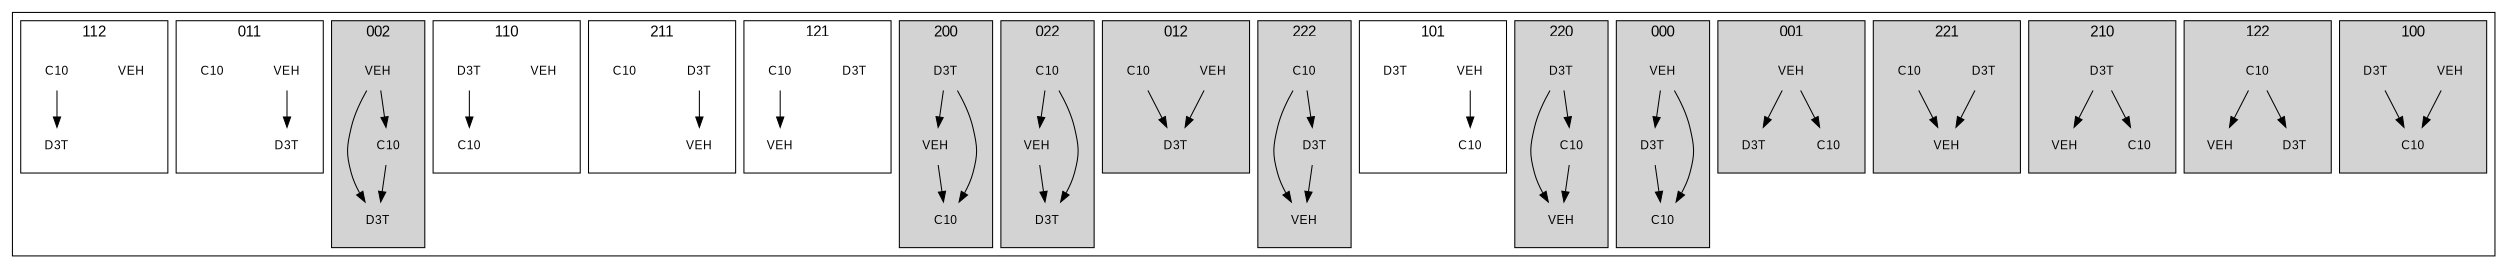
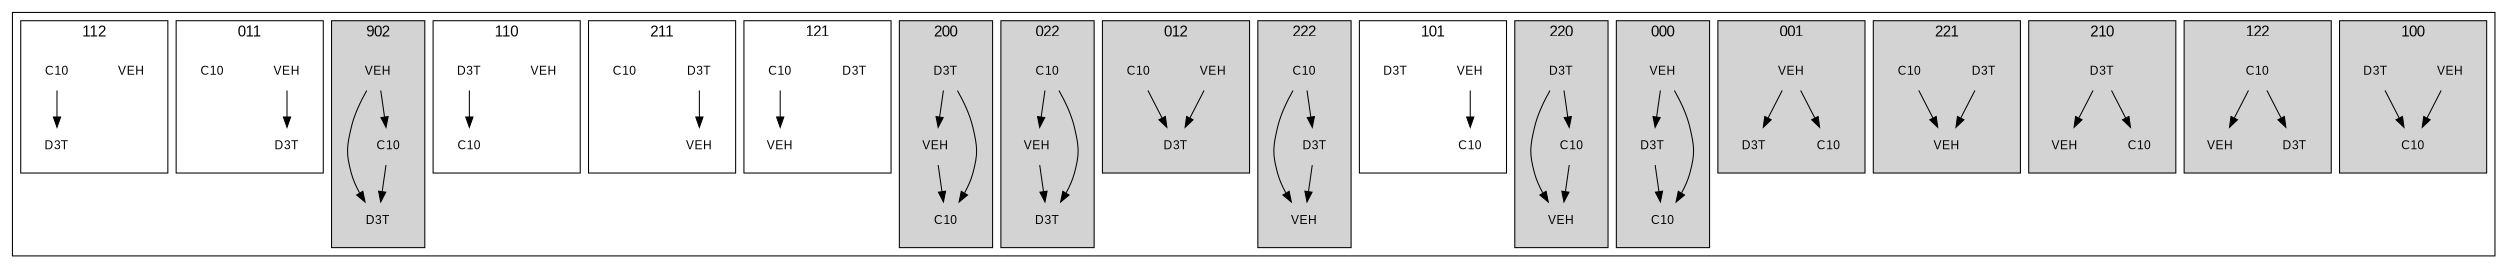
(378, 33) -> (378, 33)
